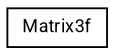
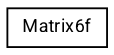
(57, 28) -> (57, 28)
